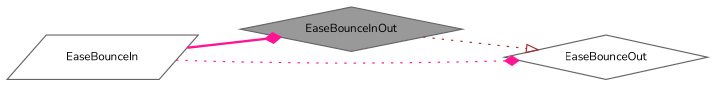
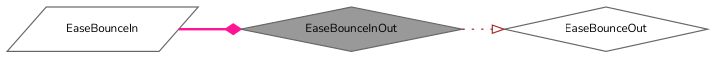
(340, 63) -> none
